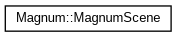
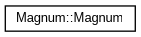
(88, 19) -> (70, 19)
